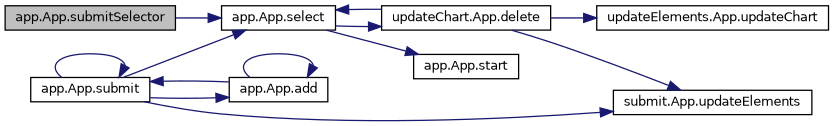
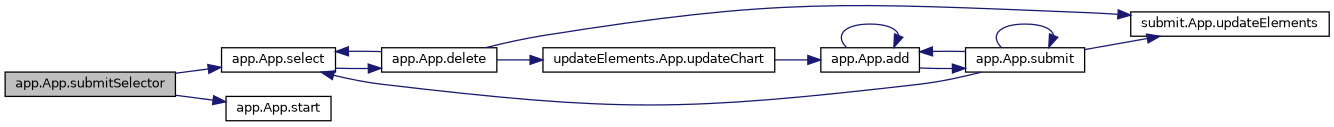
(466, 18) -> (439, 60)
(366, 41) -> (194, 98)
none -> (791, 60)
